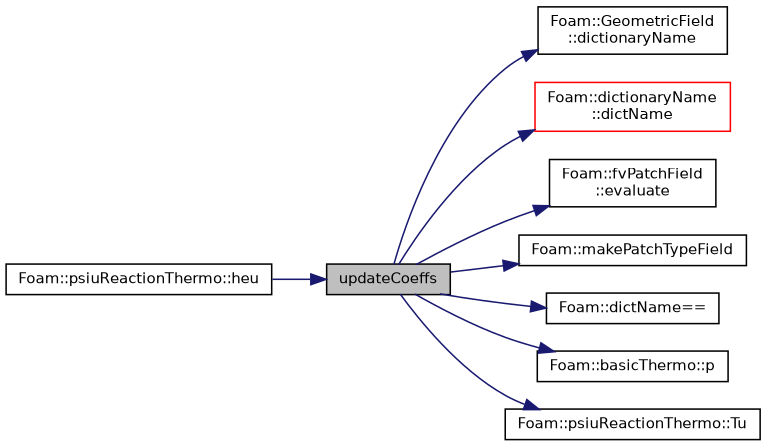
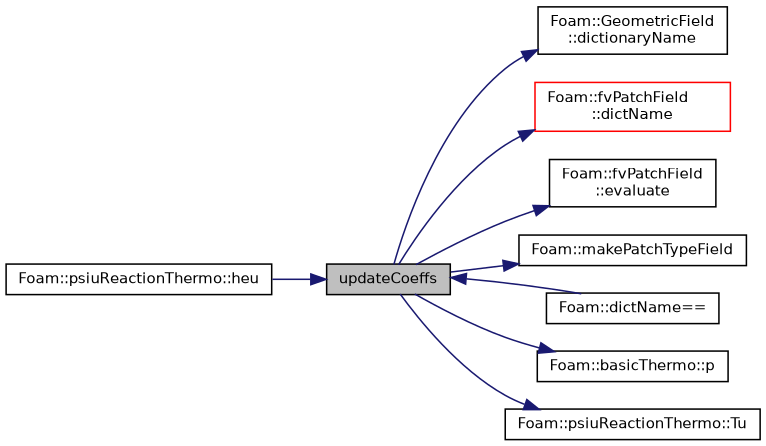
(633, 107) -> (633, 107)
(485, 301) -> (524, 285)
